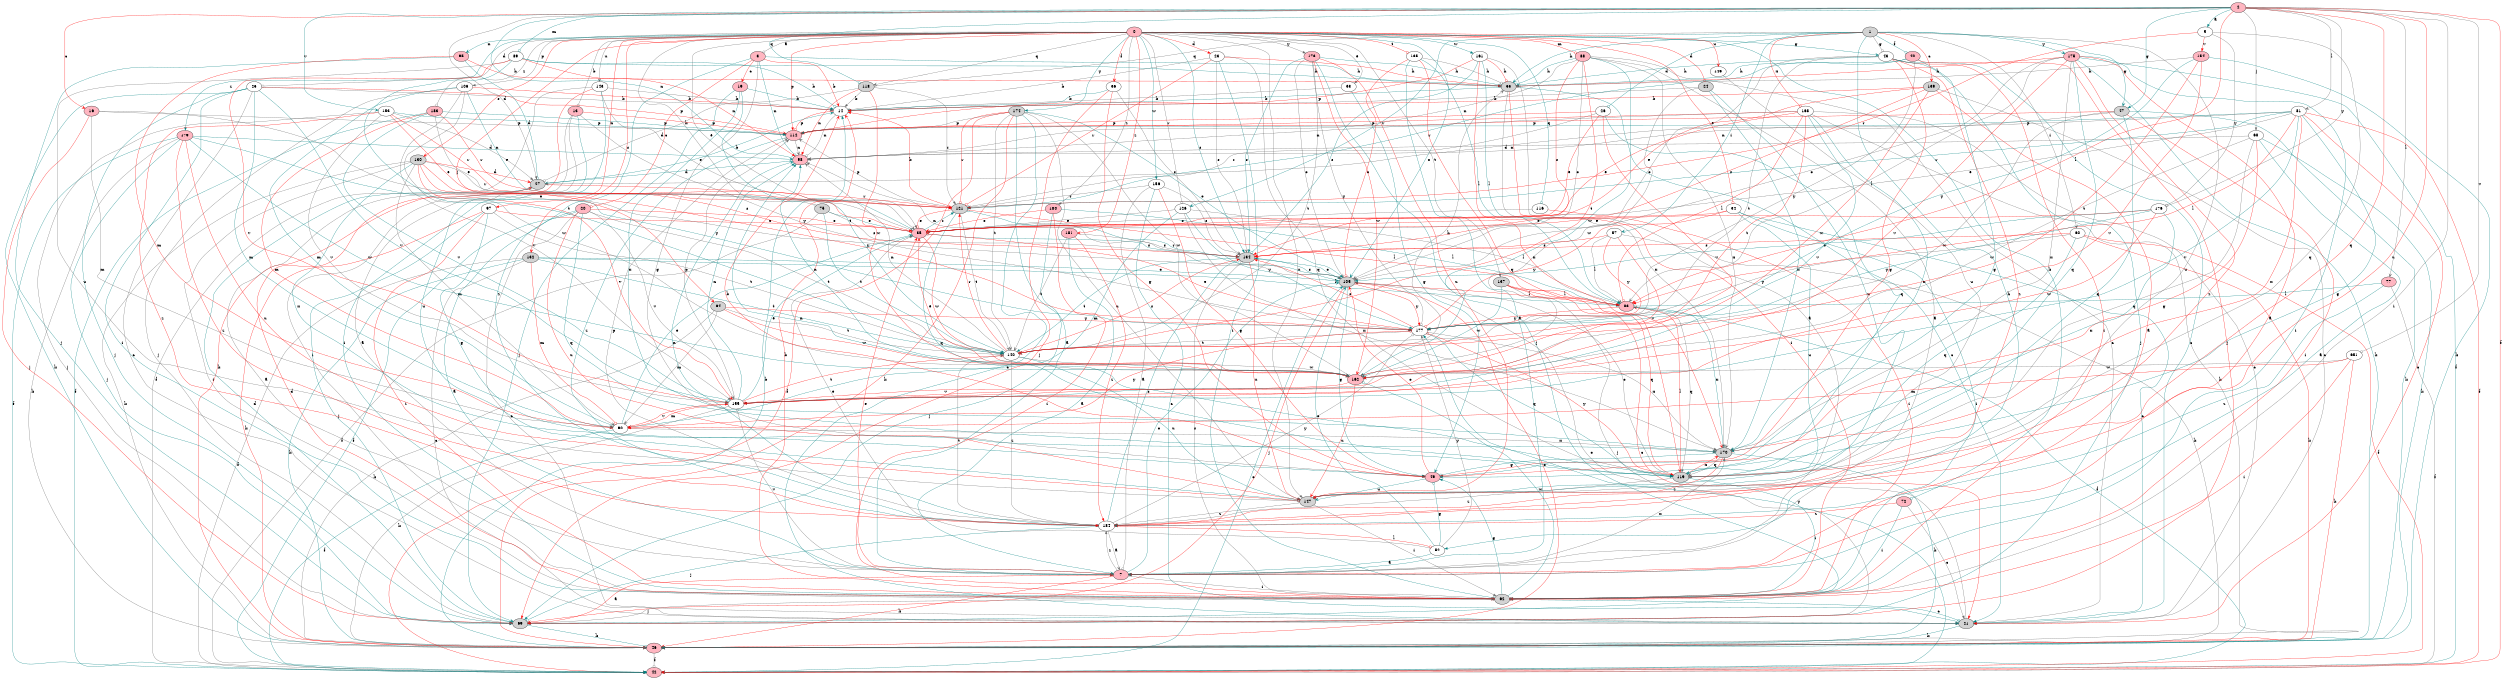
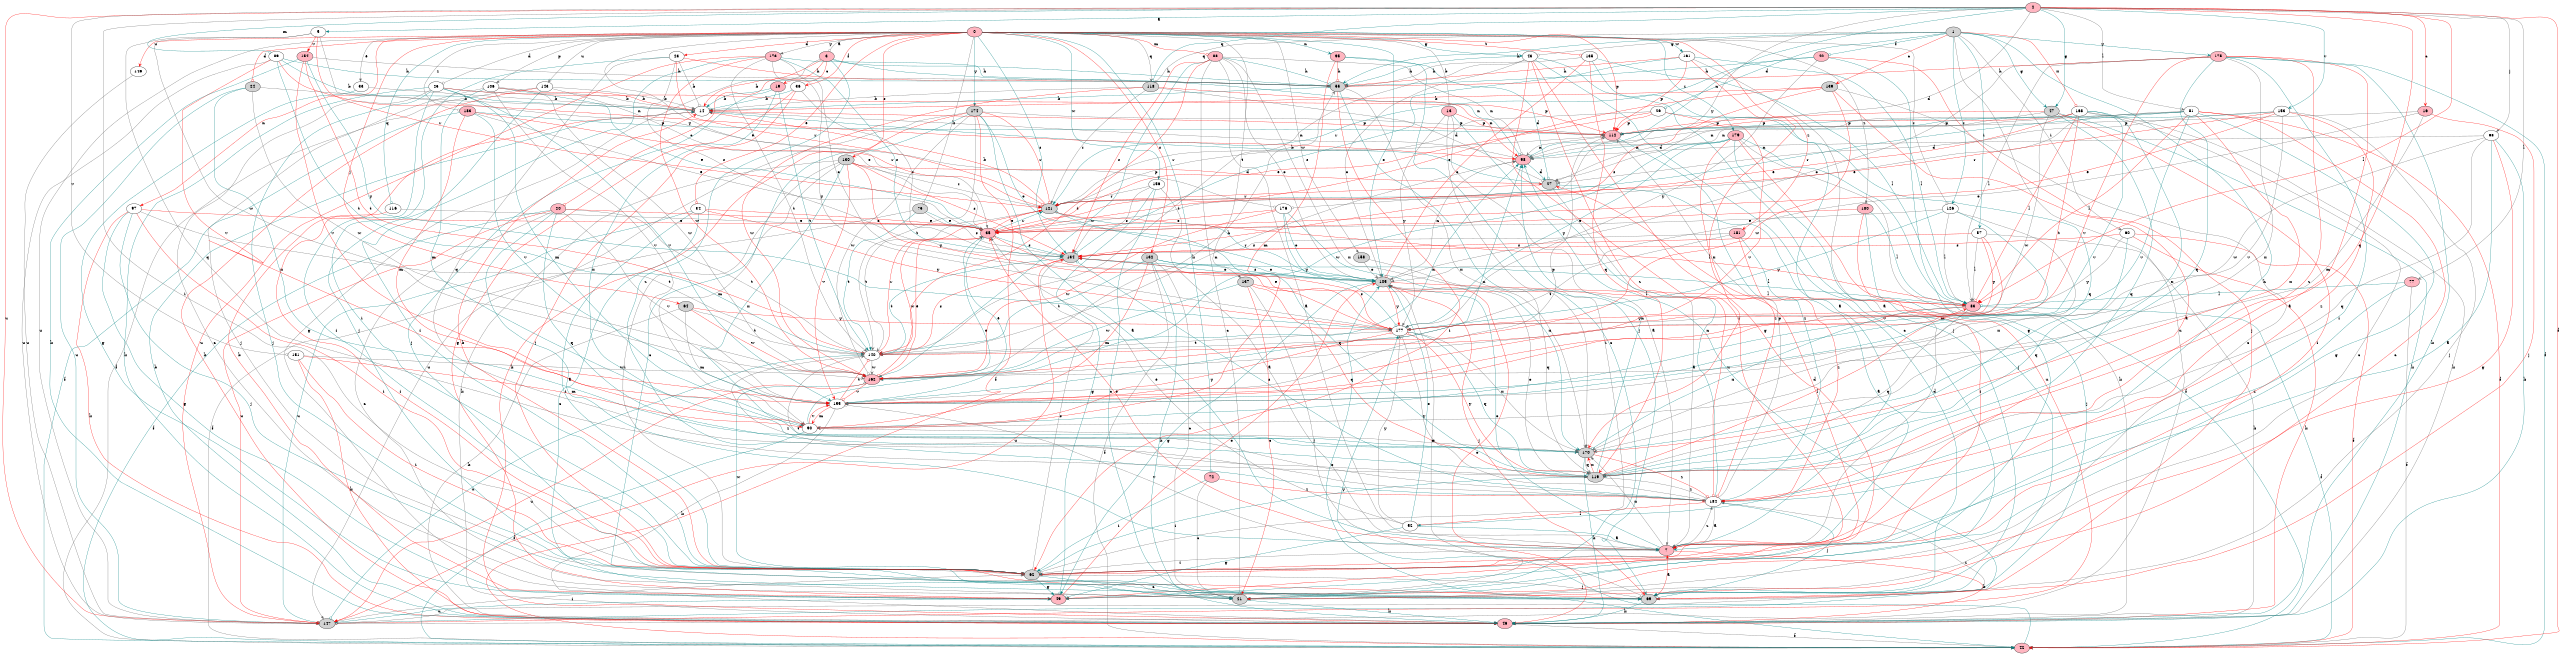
none -> (357, 255)
none -> (1362, 258)
(2354, 355) -> (296, 355)
(1261, 363) -> (1098, 363)
(1578, 459) -> none
